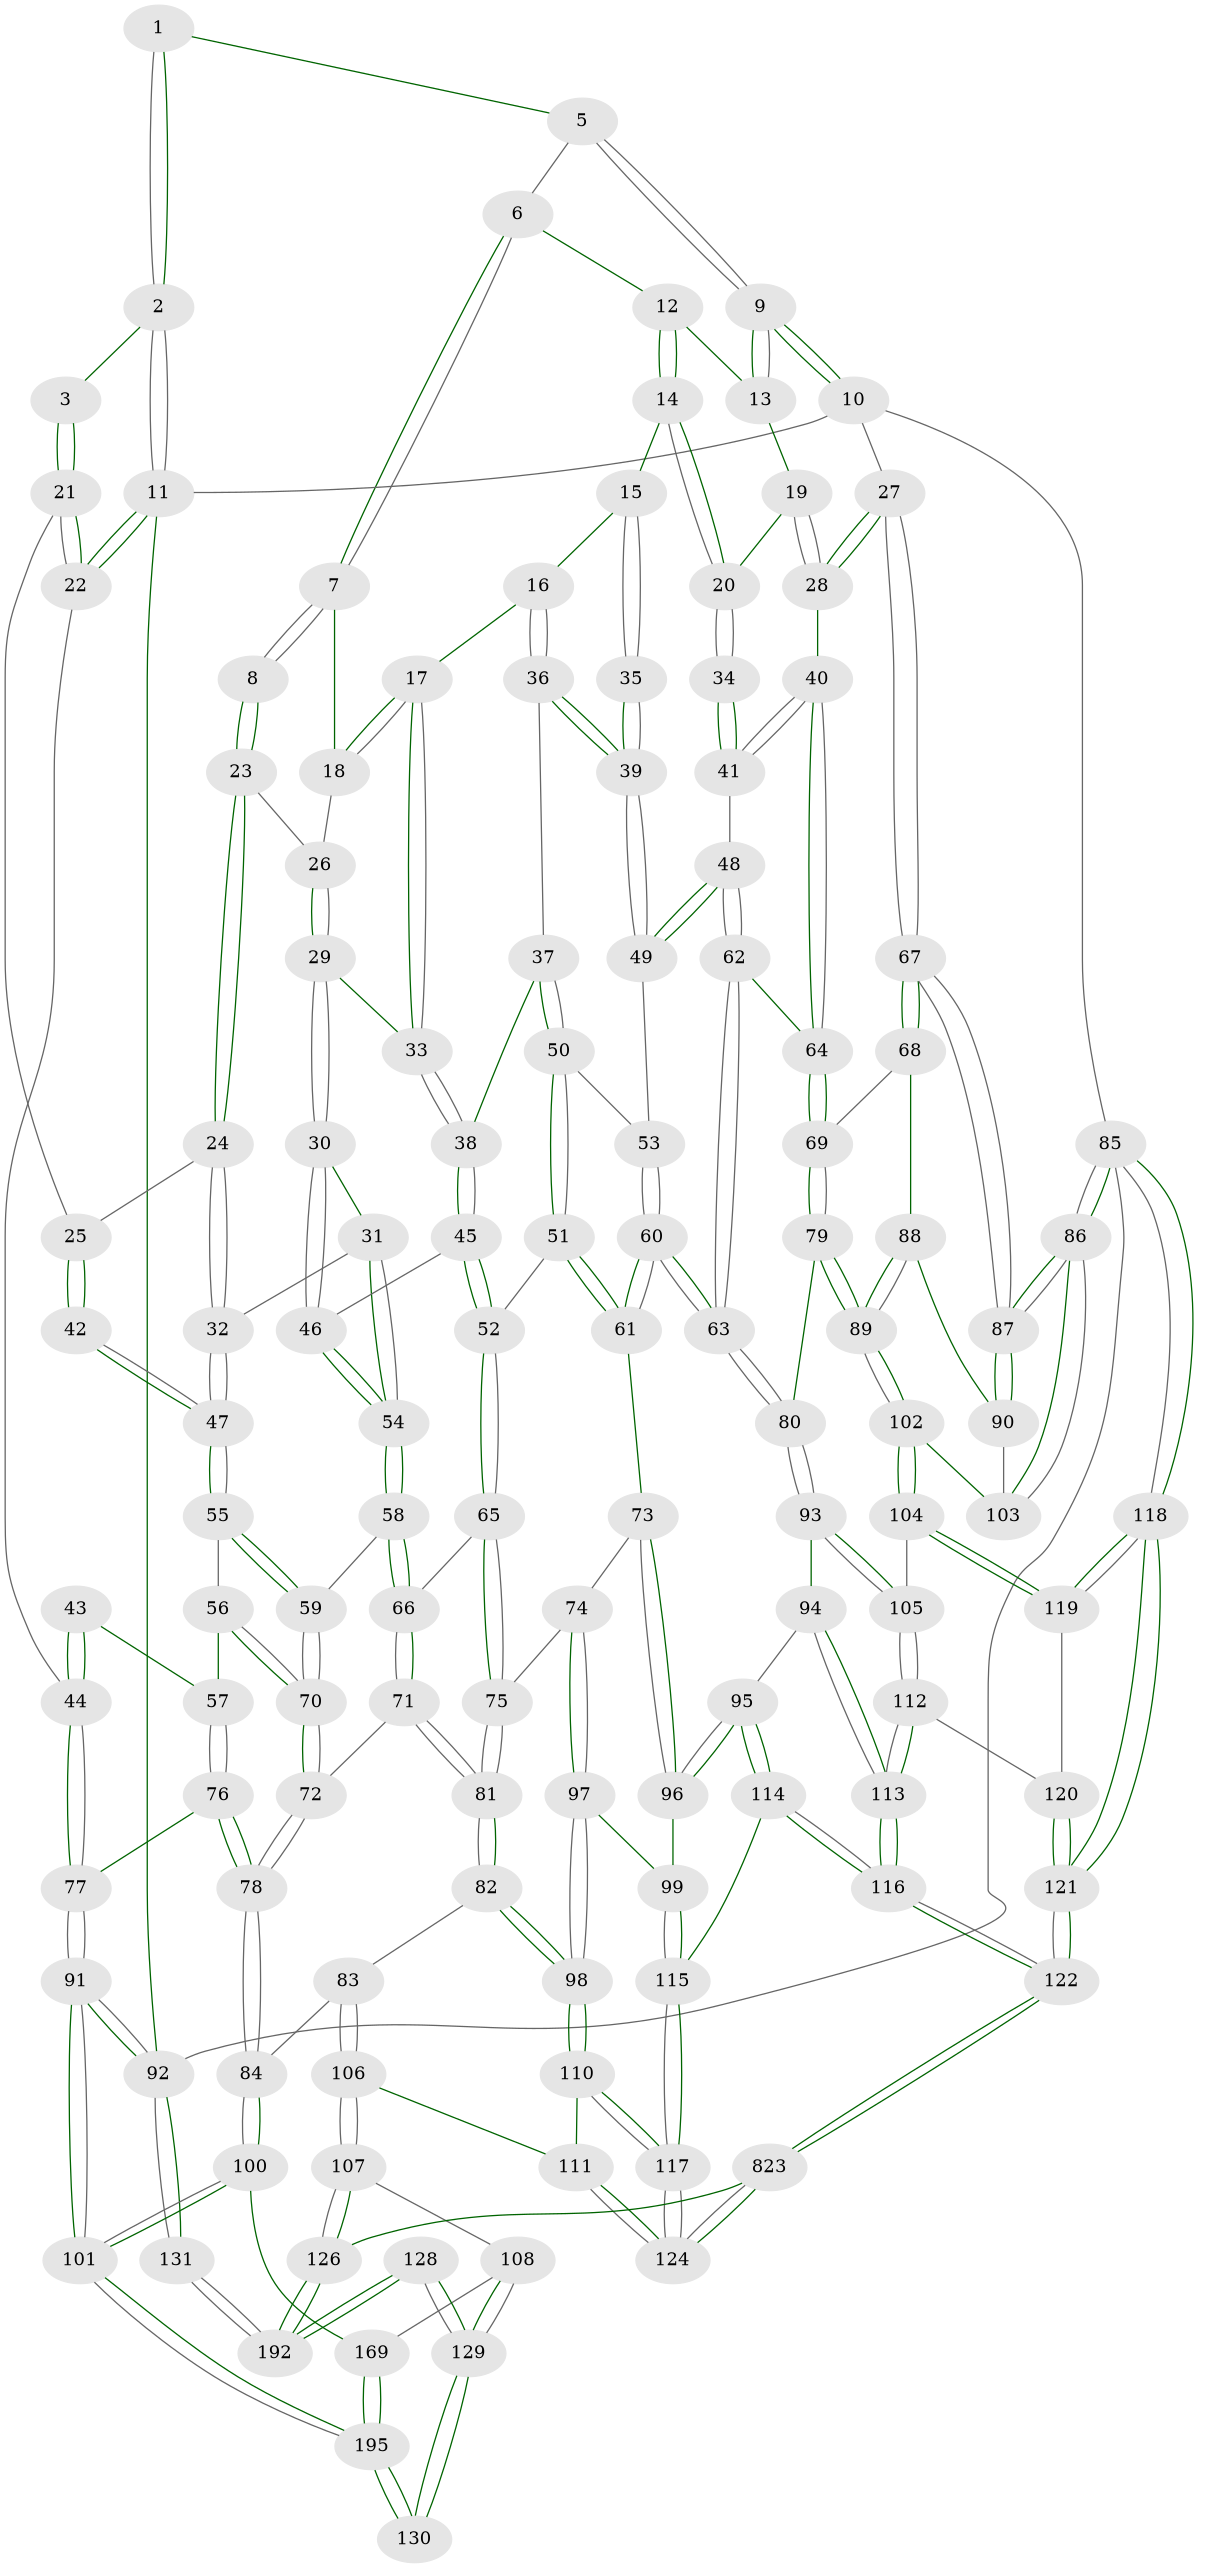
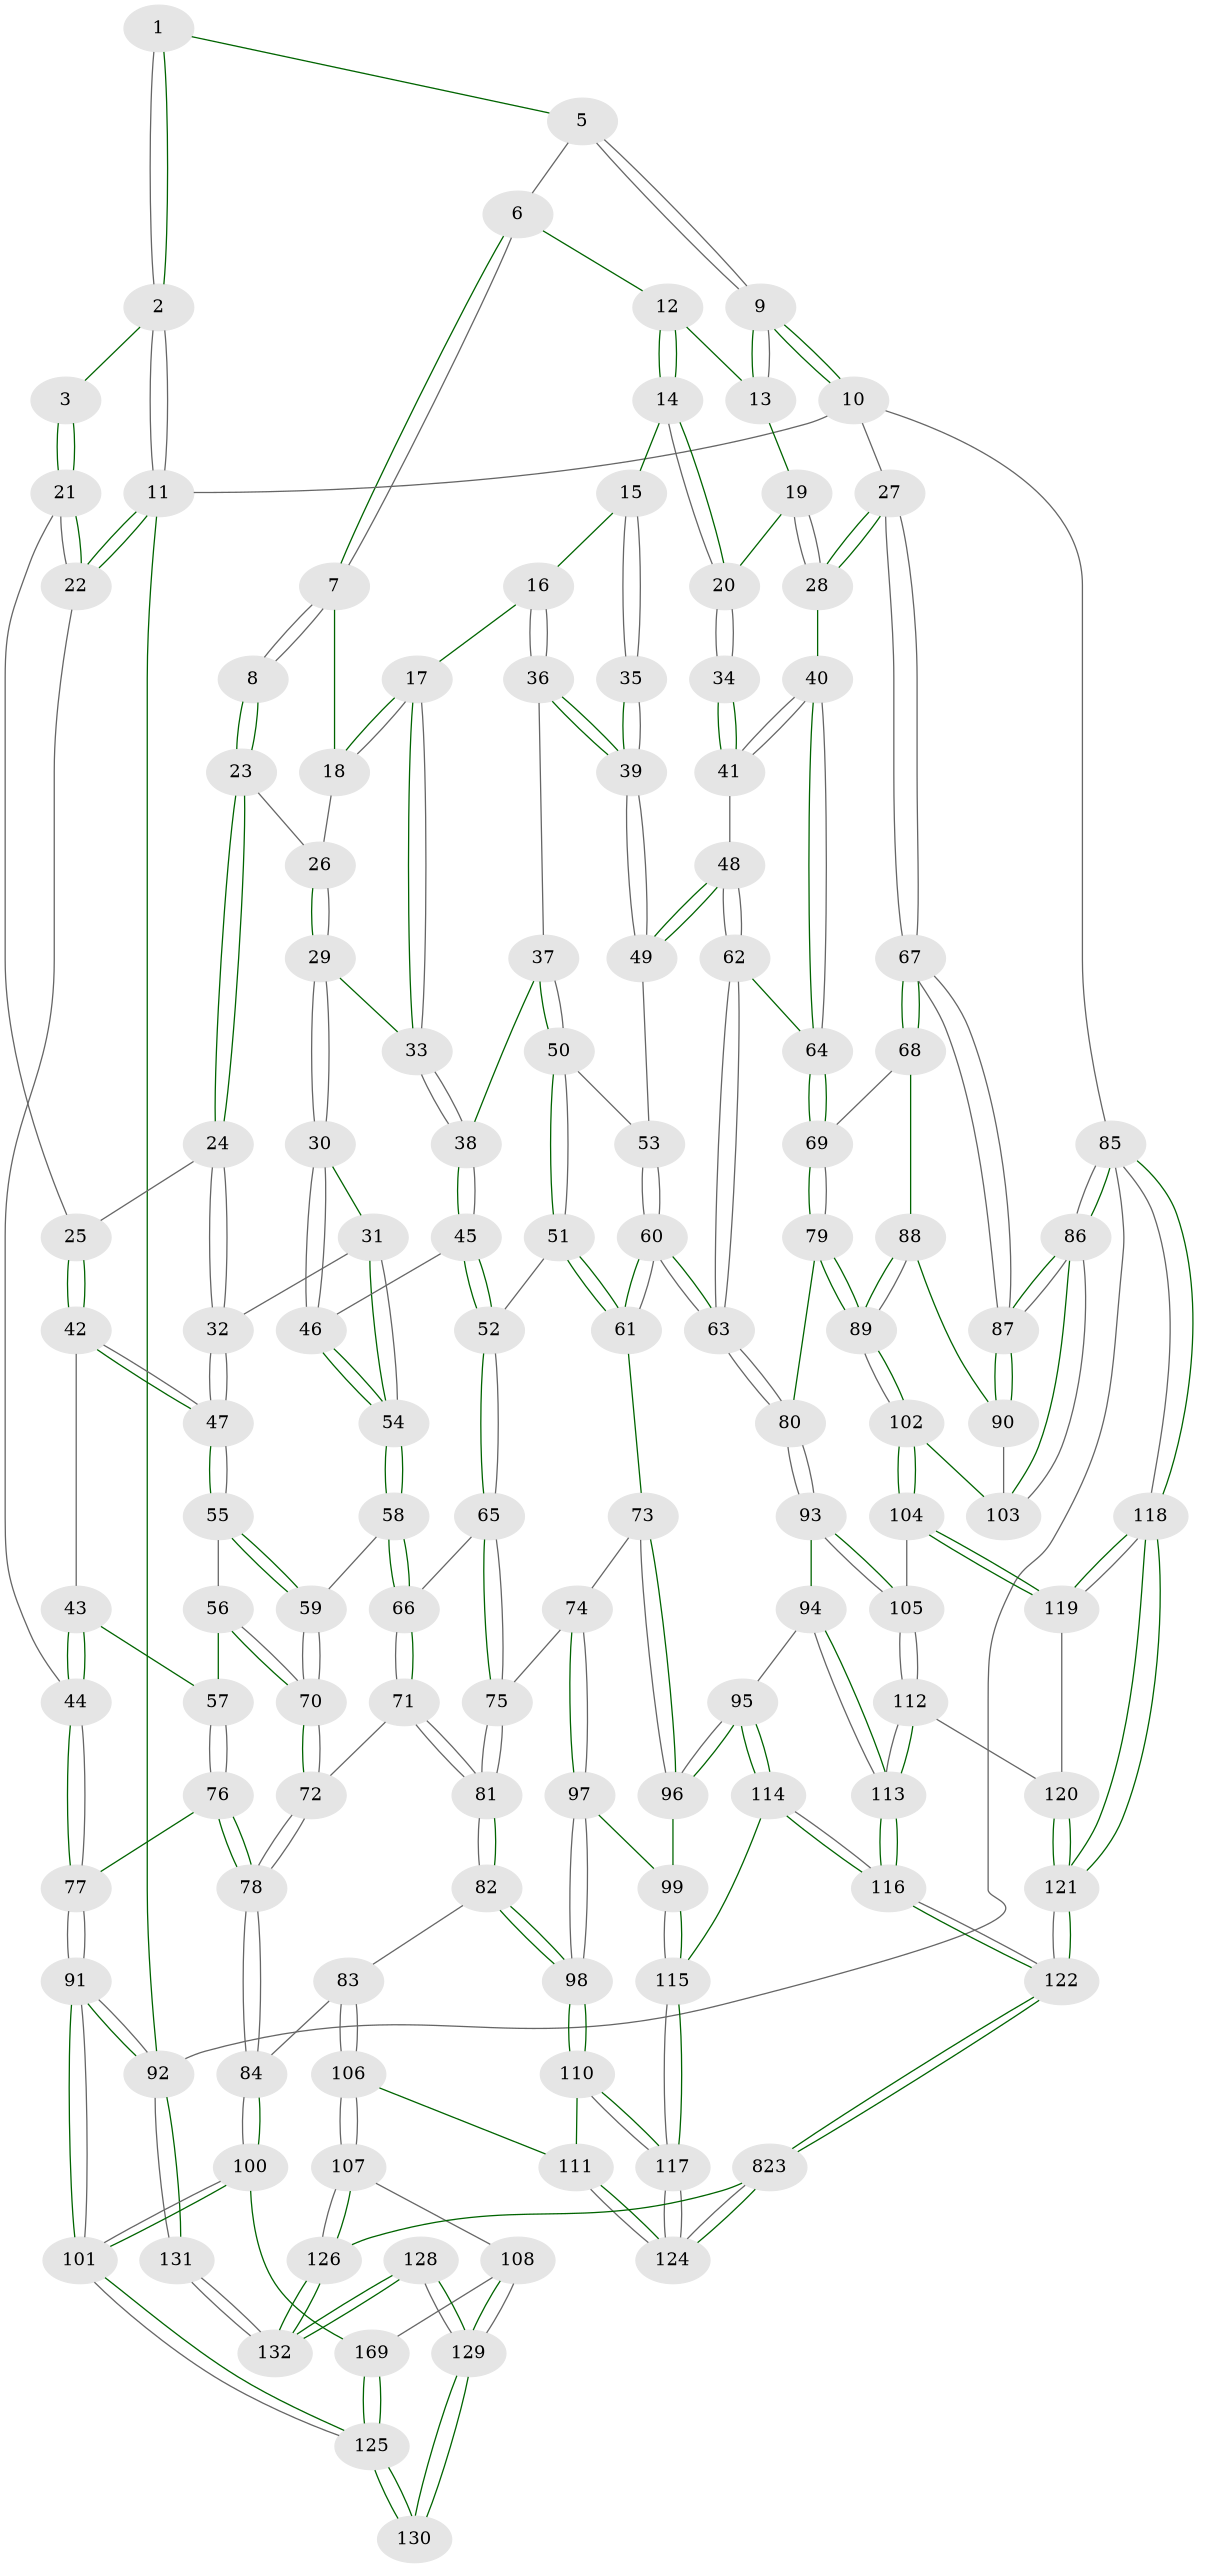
none -> (76, 1470)
(275, 2353) -> (275, 2353)
(372, 2446) -> (372, 2446)
